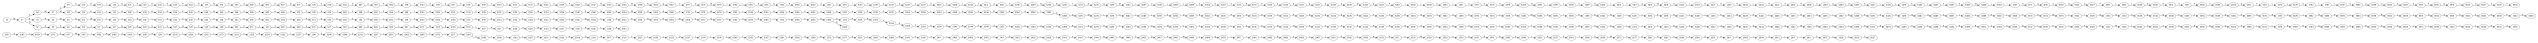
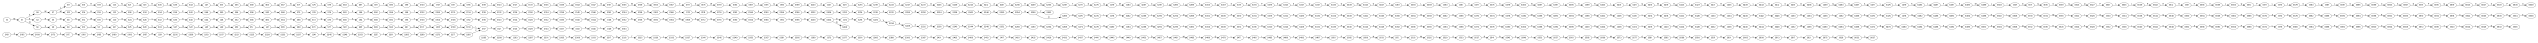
none -> (2531, 5)
(1056, 14) -> (1047, 19)
(475, 38) -> (476, 32)
